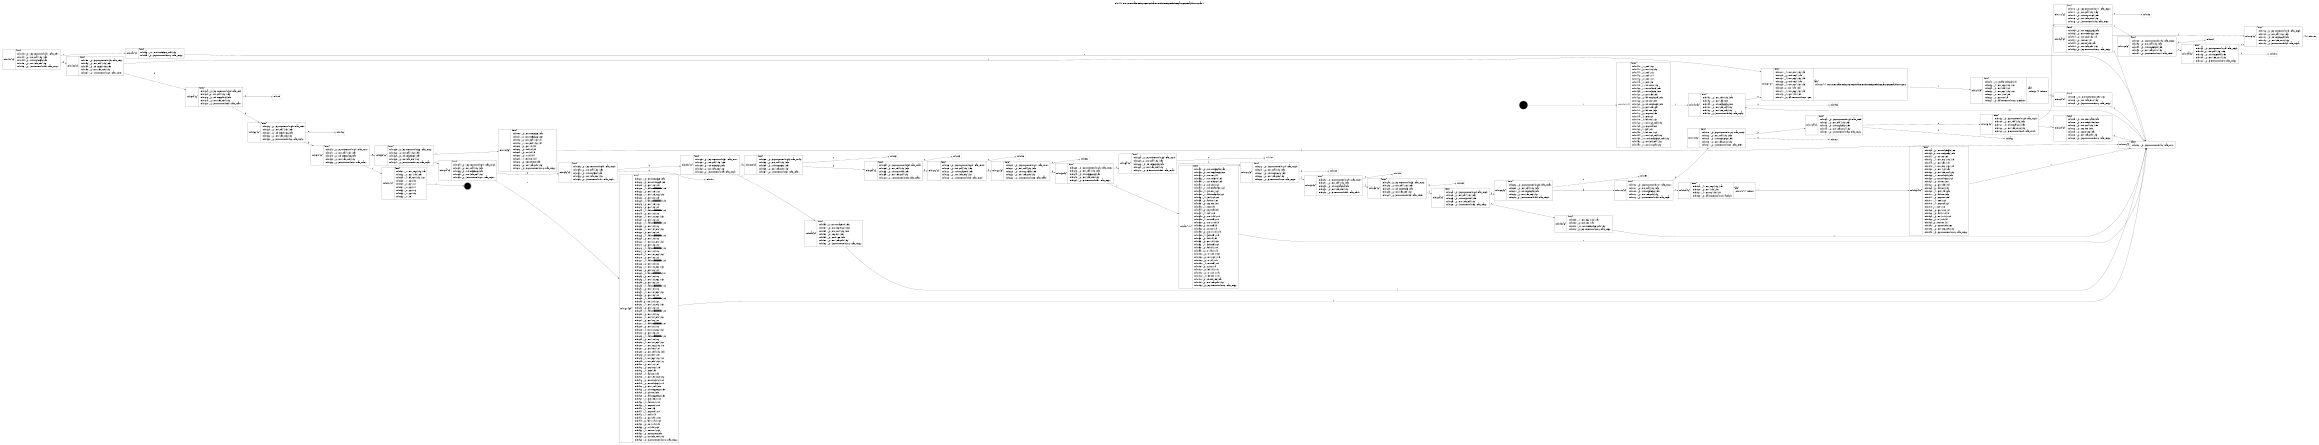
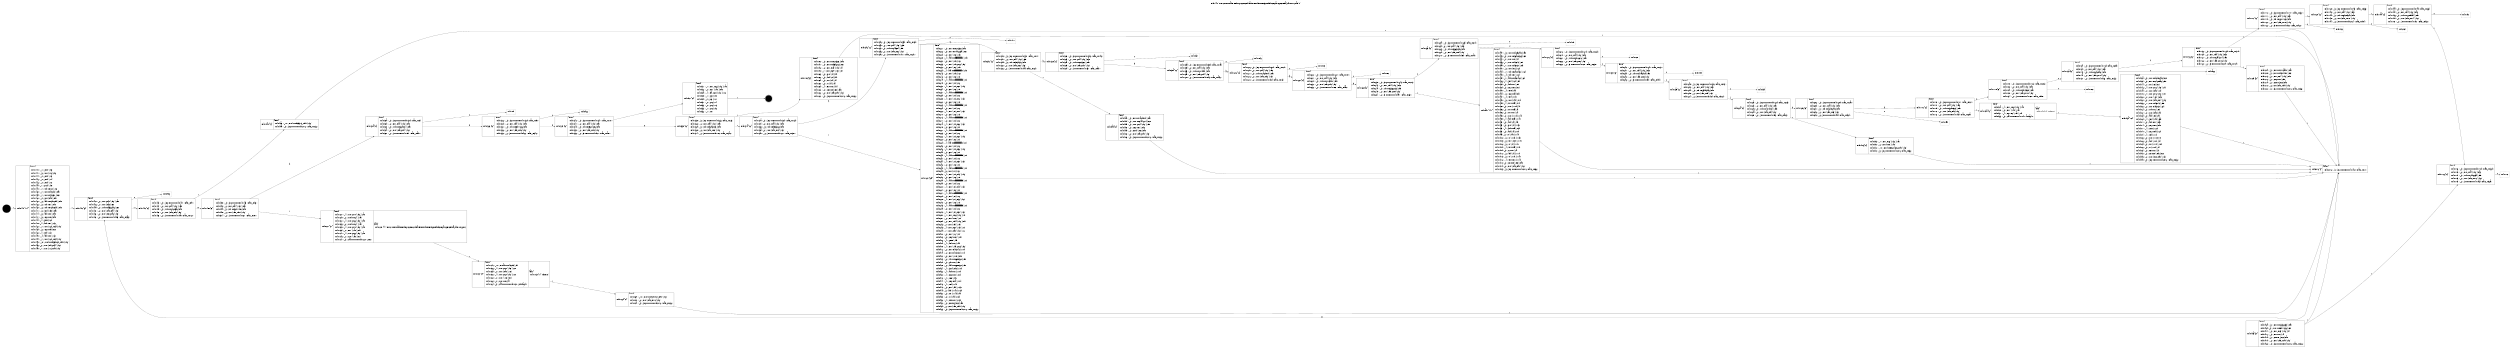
(1753, 99) -> (134, 209)
